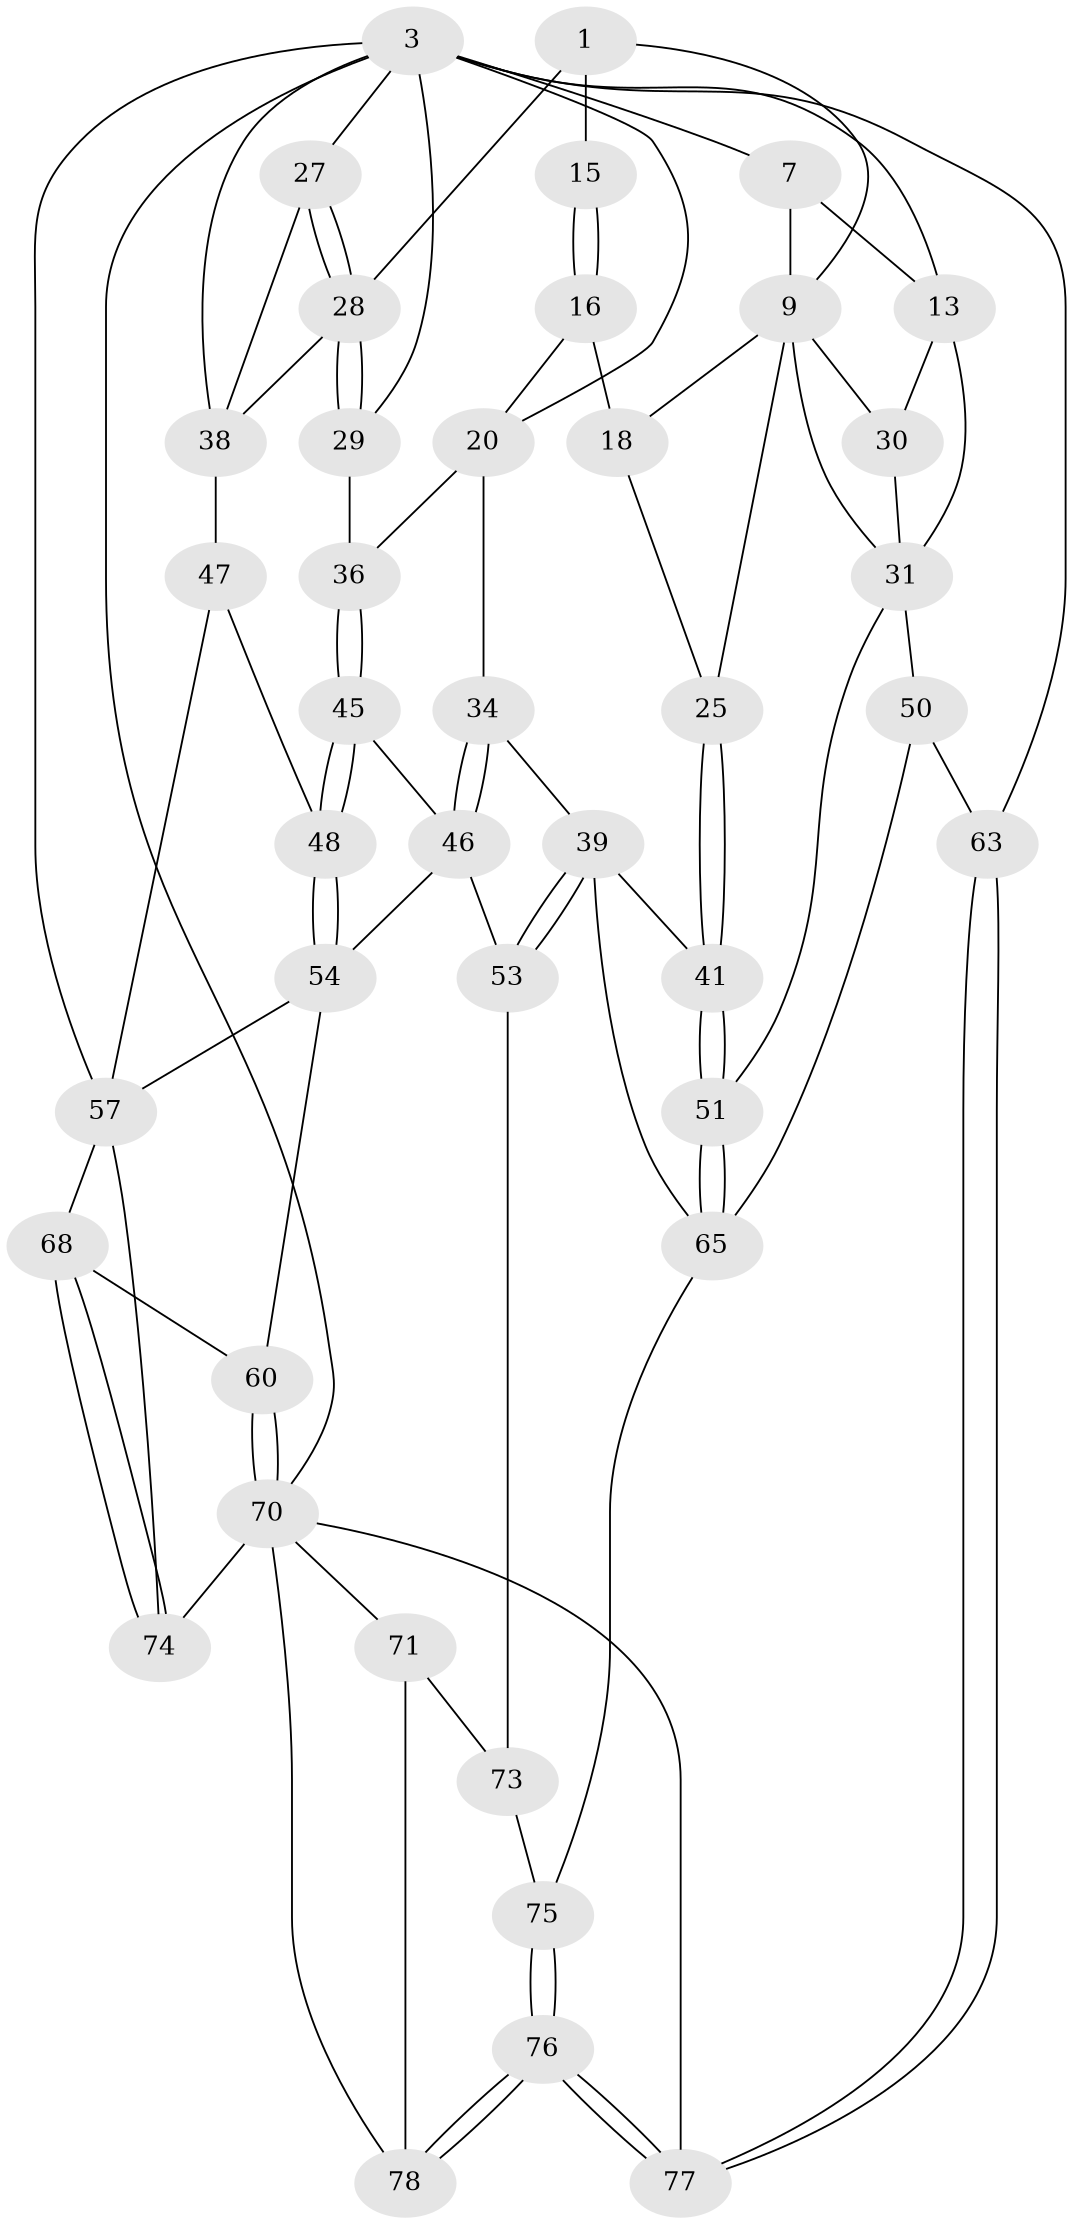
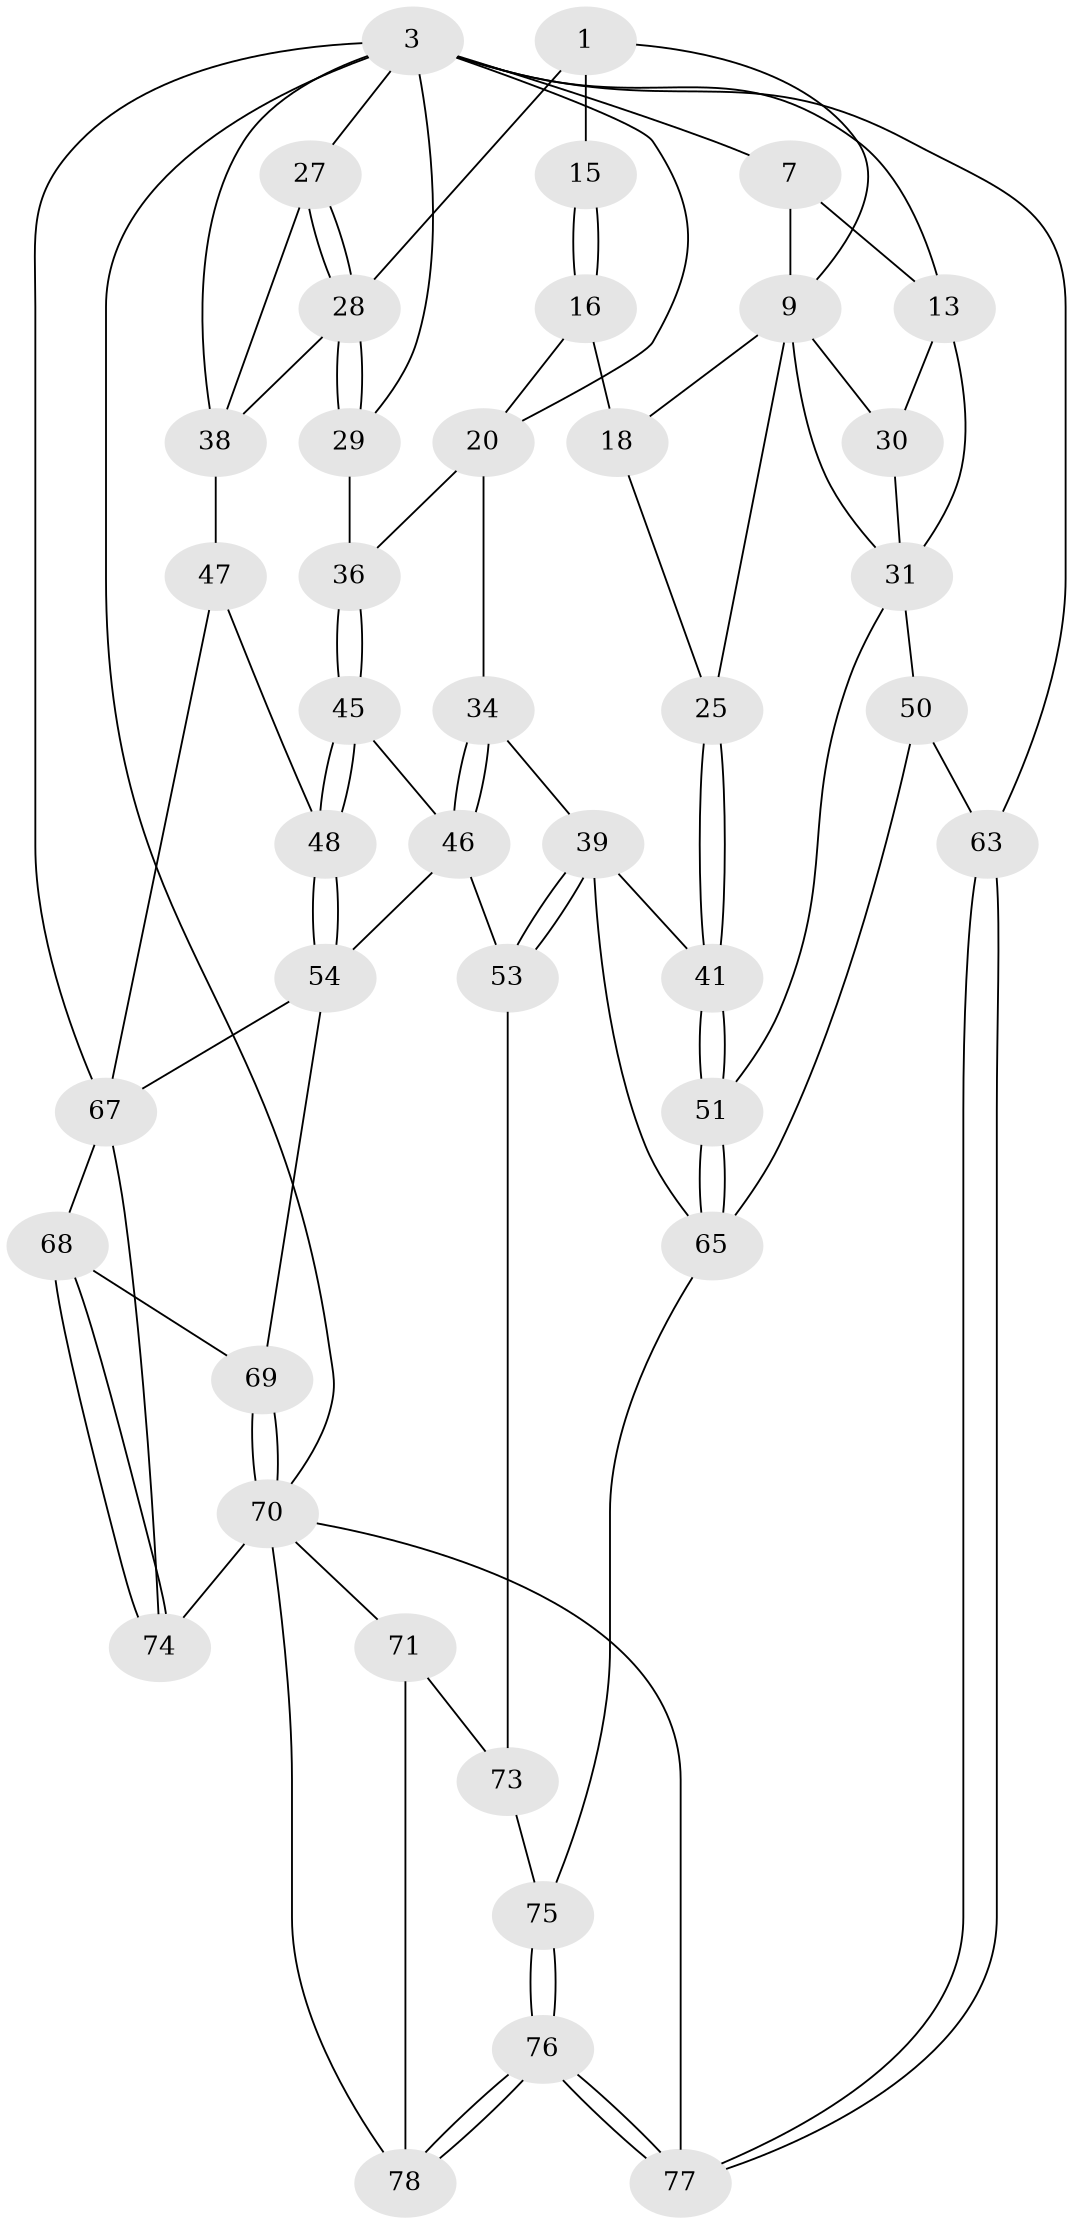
(106, 1112) -> (106, 1112)
(262, 1380) -> (262, 1380)
